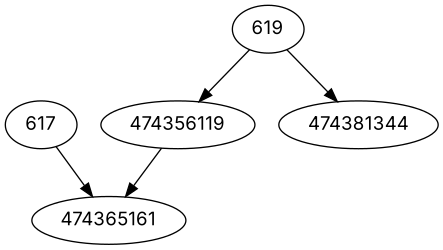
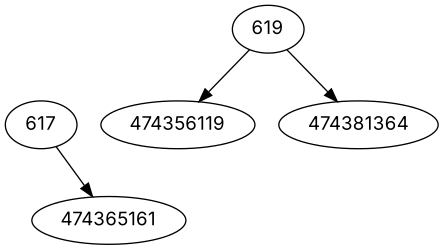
(358, 125) -> (358, 125)
(148, 167) -> none
